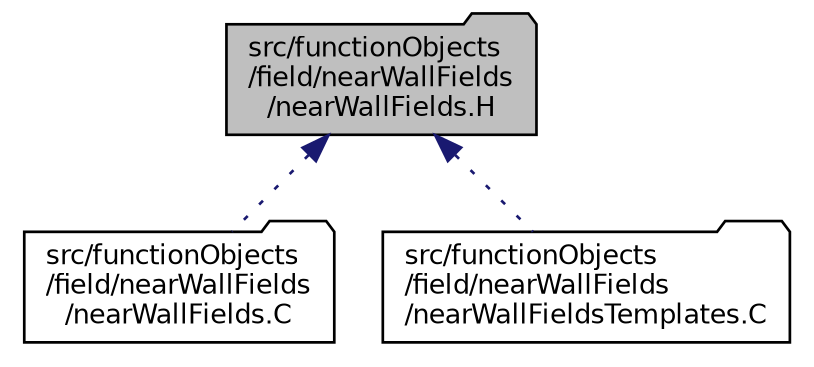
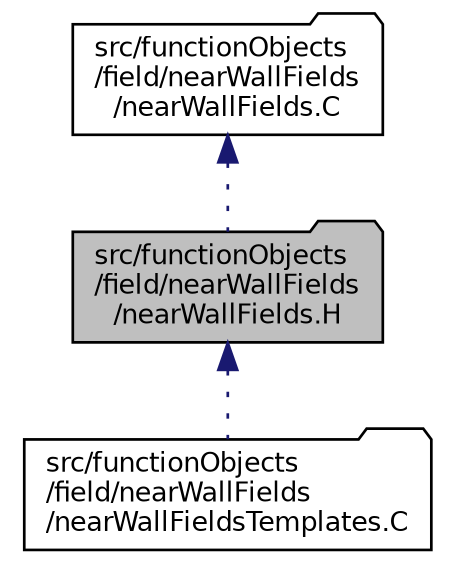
(270, 193) -> (228, 197)
